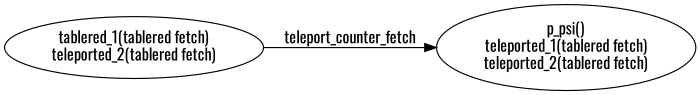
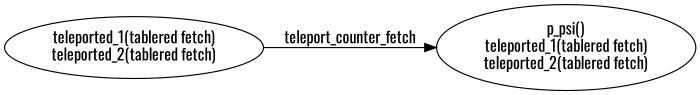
(134, 48) -> (134, 48)
